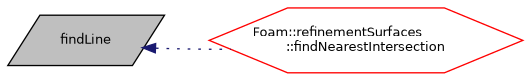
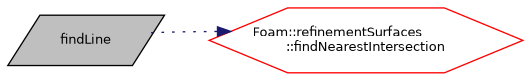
(193, 49) -> (184, 32)
